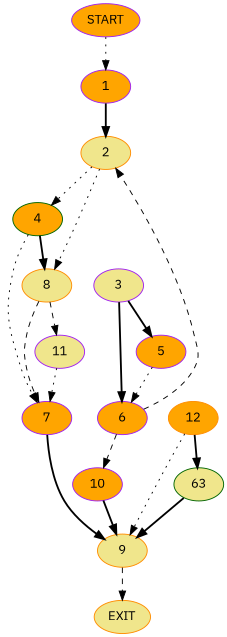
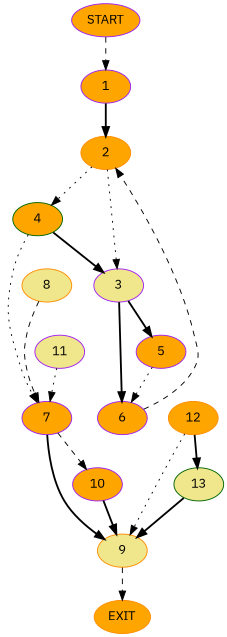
(106, 49) -> (106, 49)
(106, 153) -> (106, 153)
(80, 215) -> (112, 214)
(42, 248) -> (75, 249)
(52, 314) -> none
(112, 447) -> (69, 448)
(199, 484) -> (199, 484)
(122, 617) -> (122, 617)
